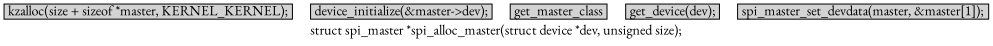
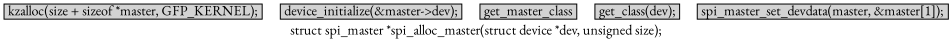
(148, 12) -> (133, 12)
(673, 12) -> (637, 12)
